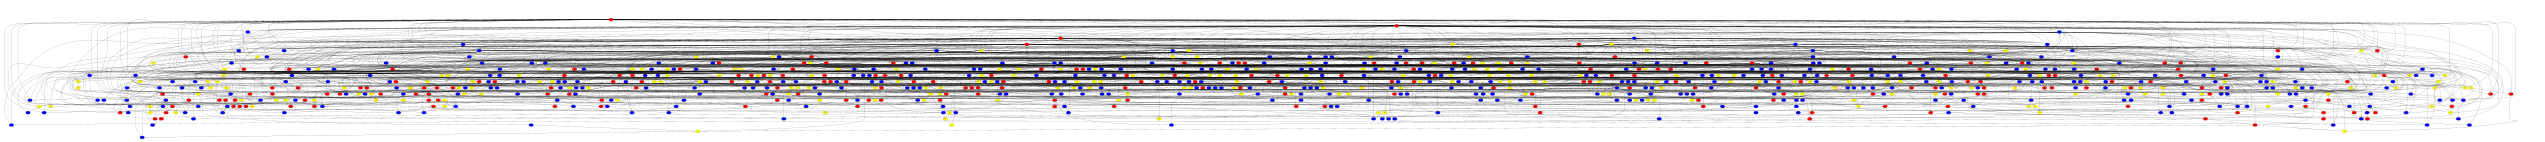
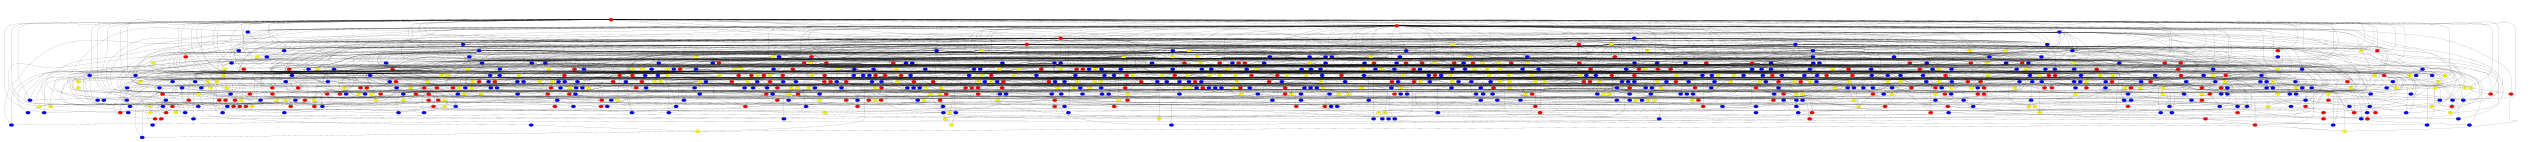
(2145, 94) -> none
